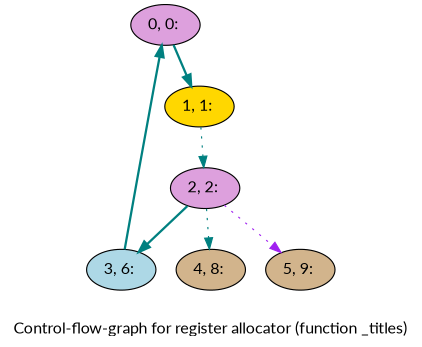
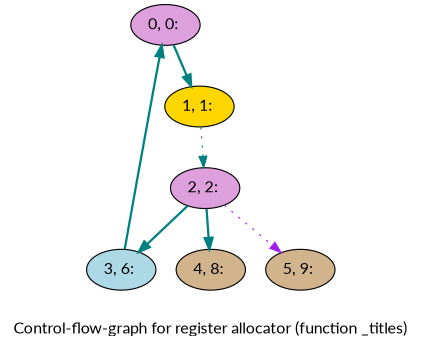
(208, 223) -> (208, 223)
